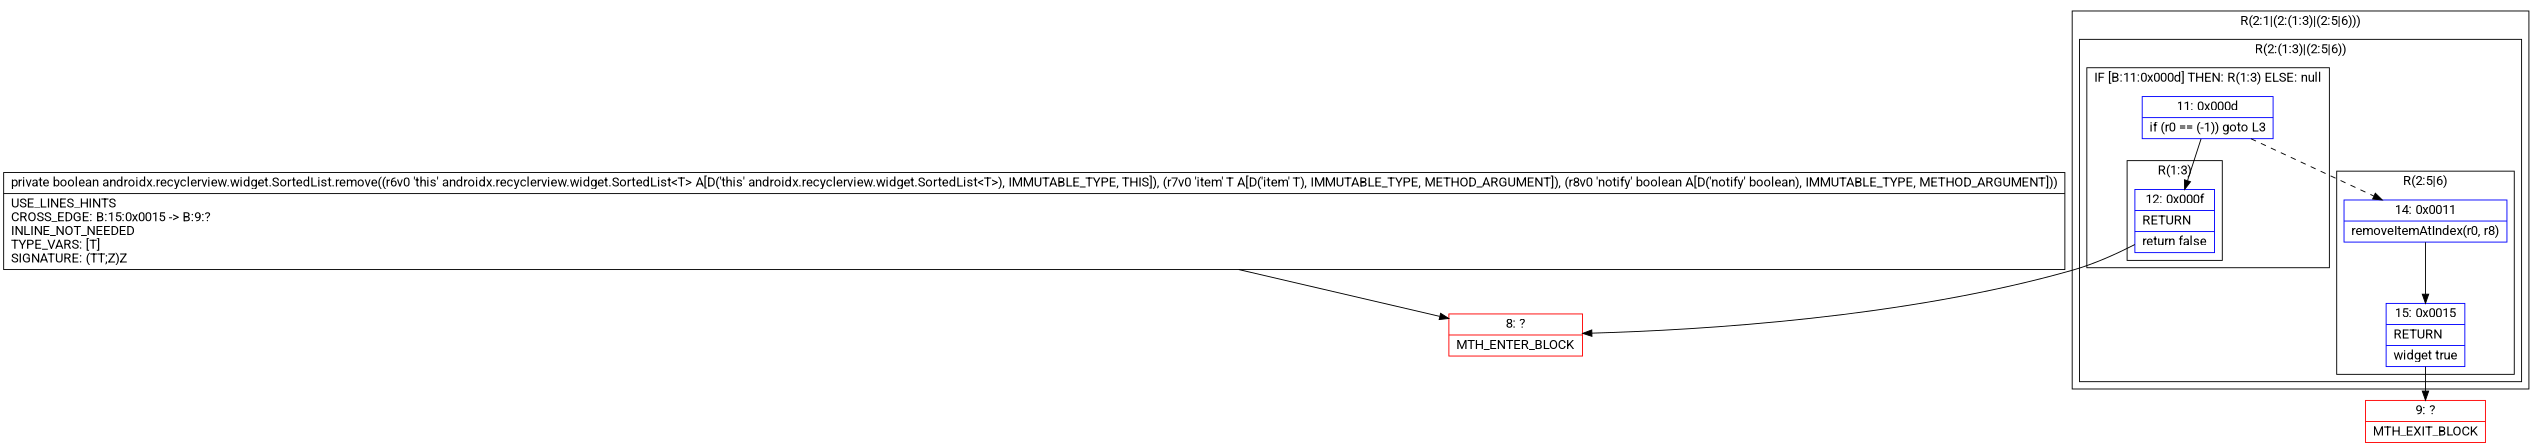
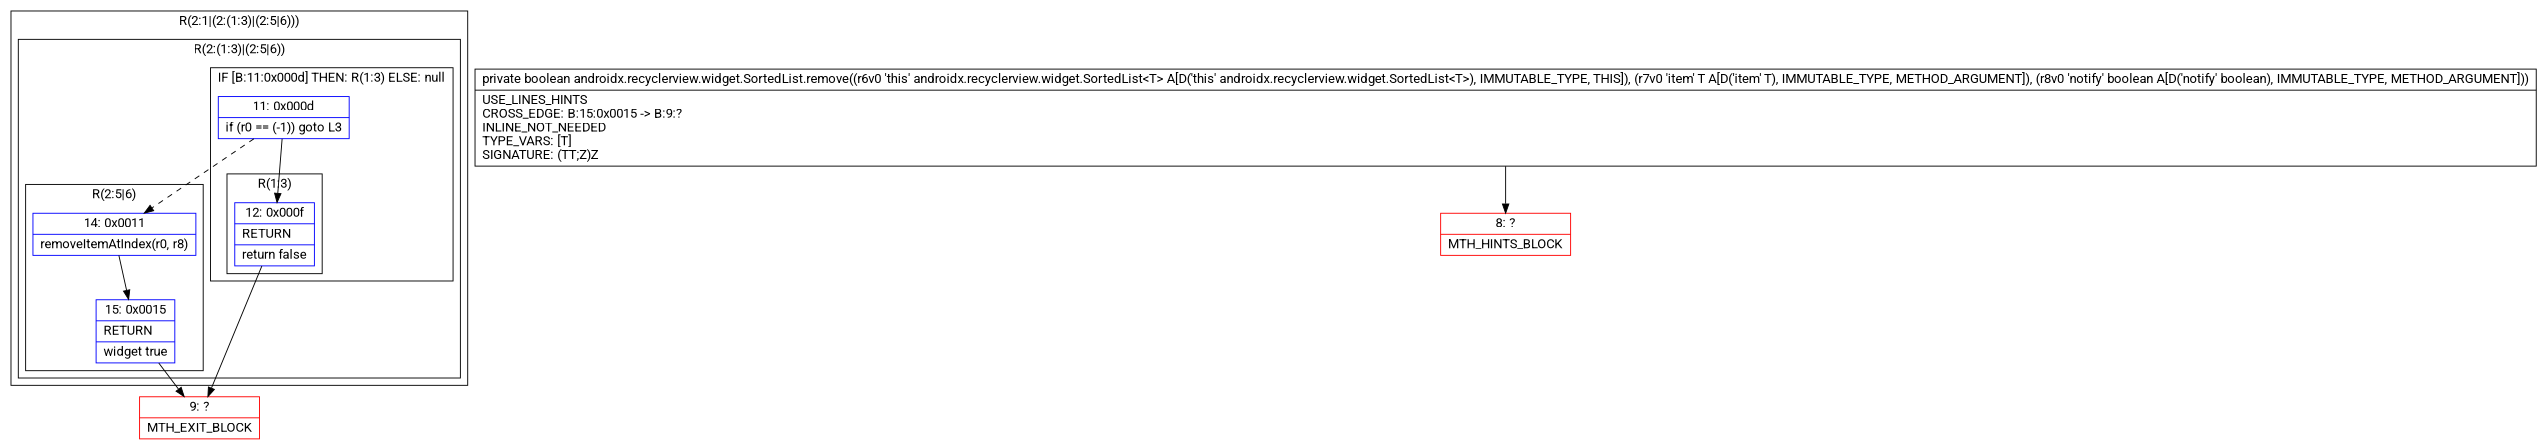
(1868, 311) -> (237, 327)
(1516, 345) -> (1506, 244)
